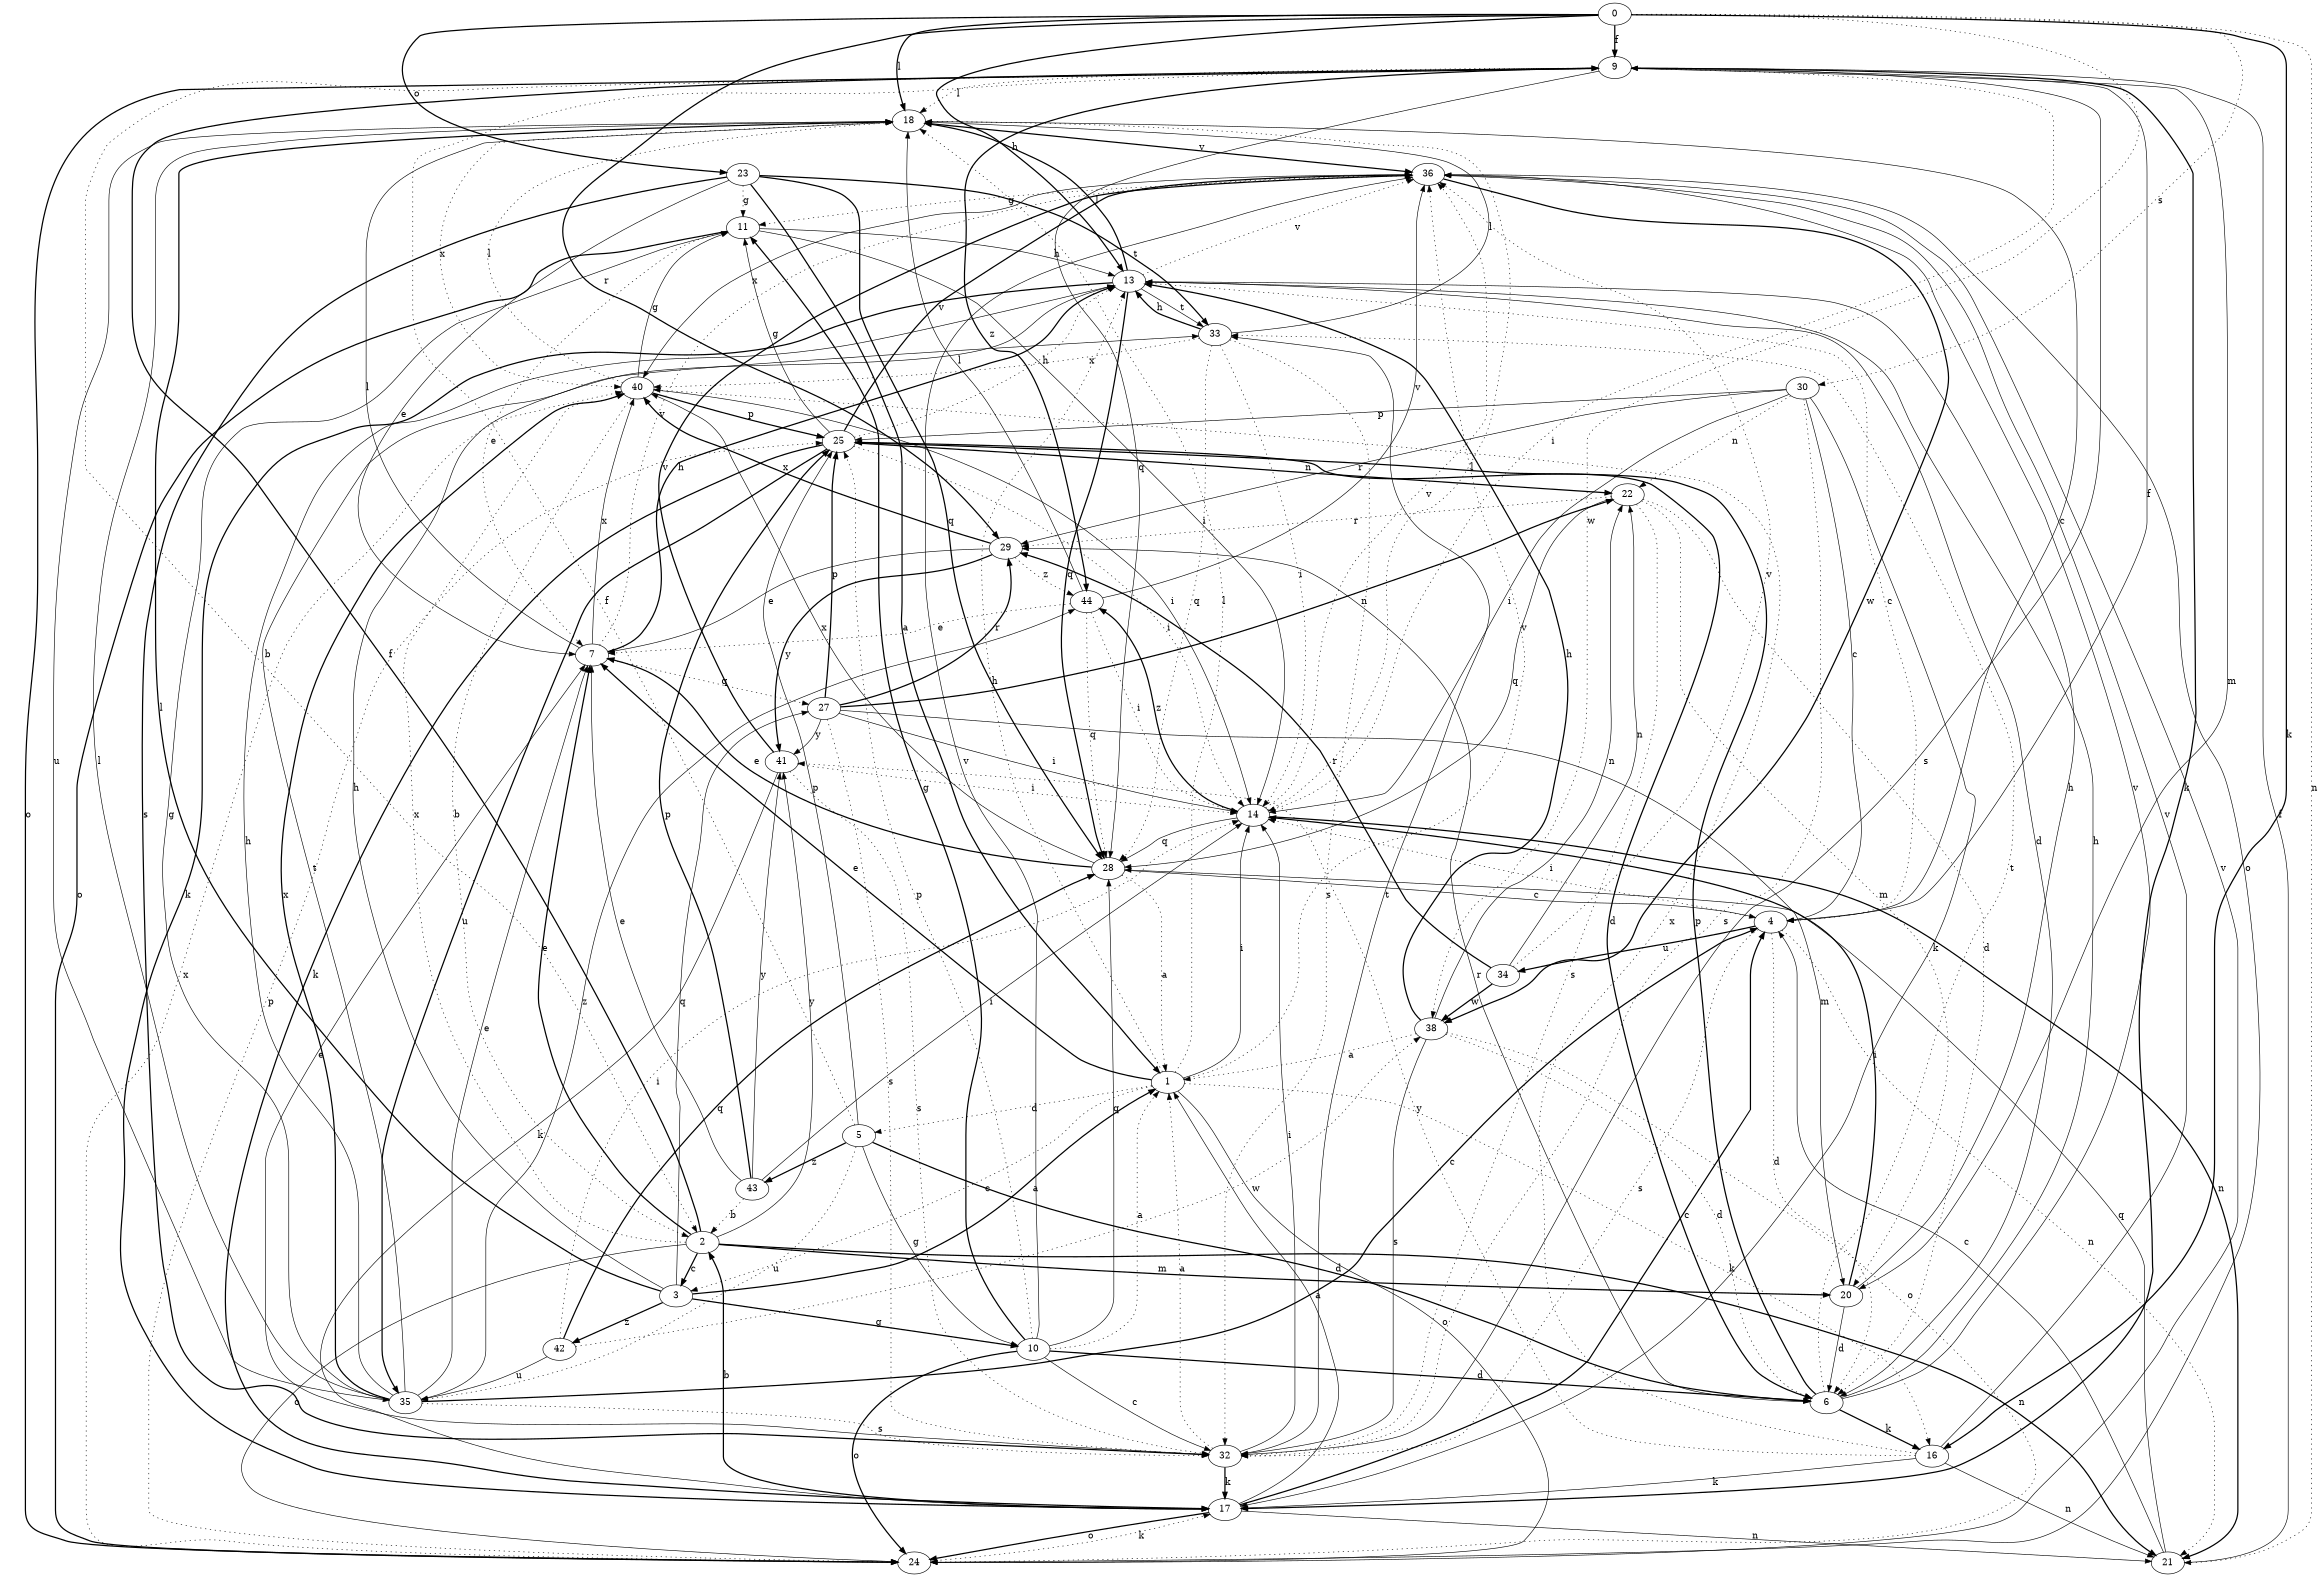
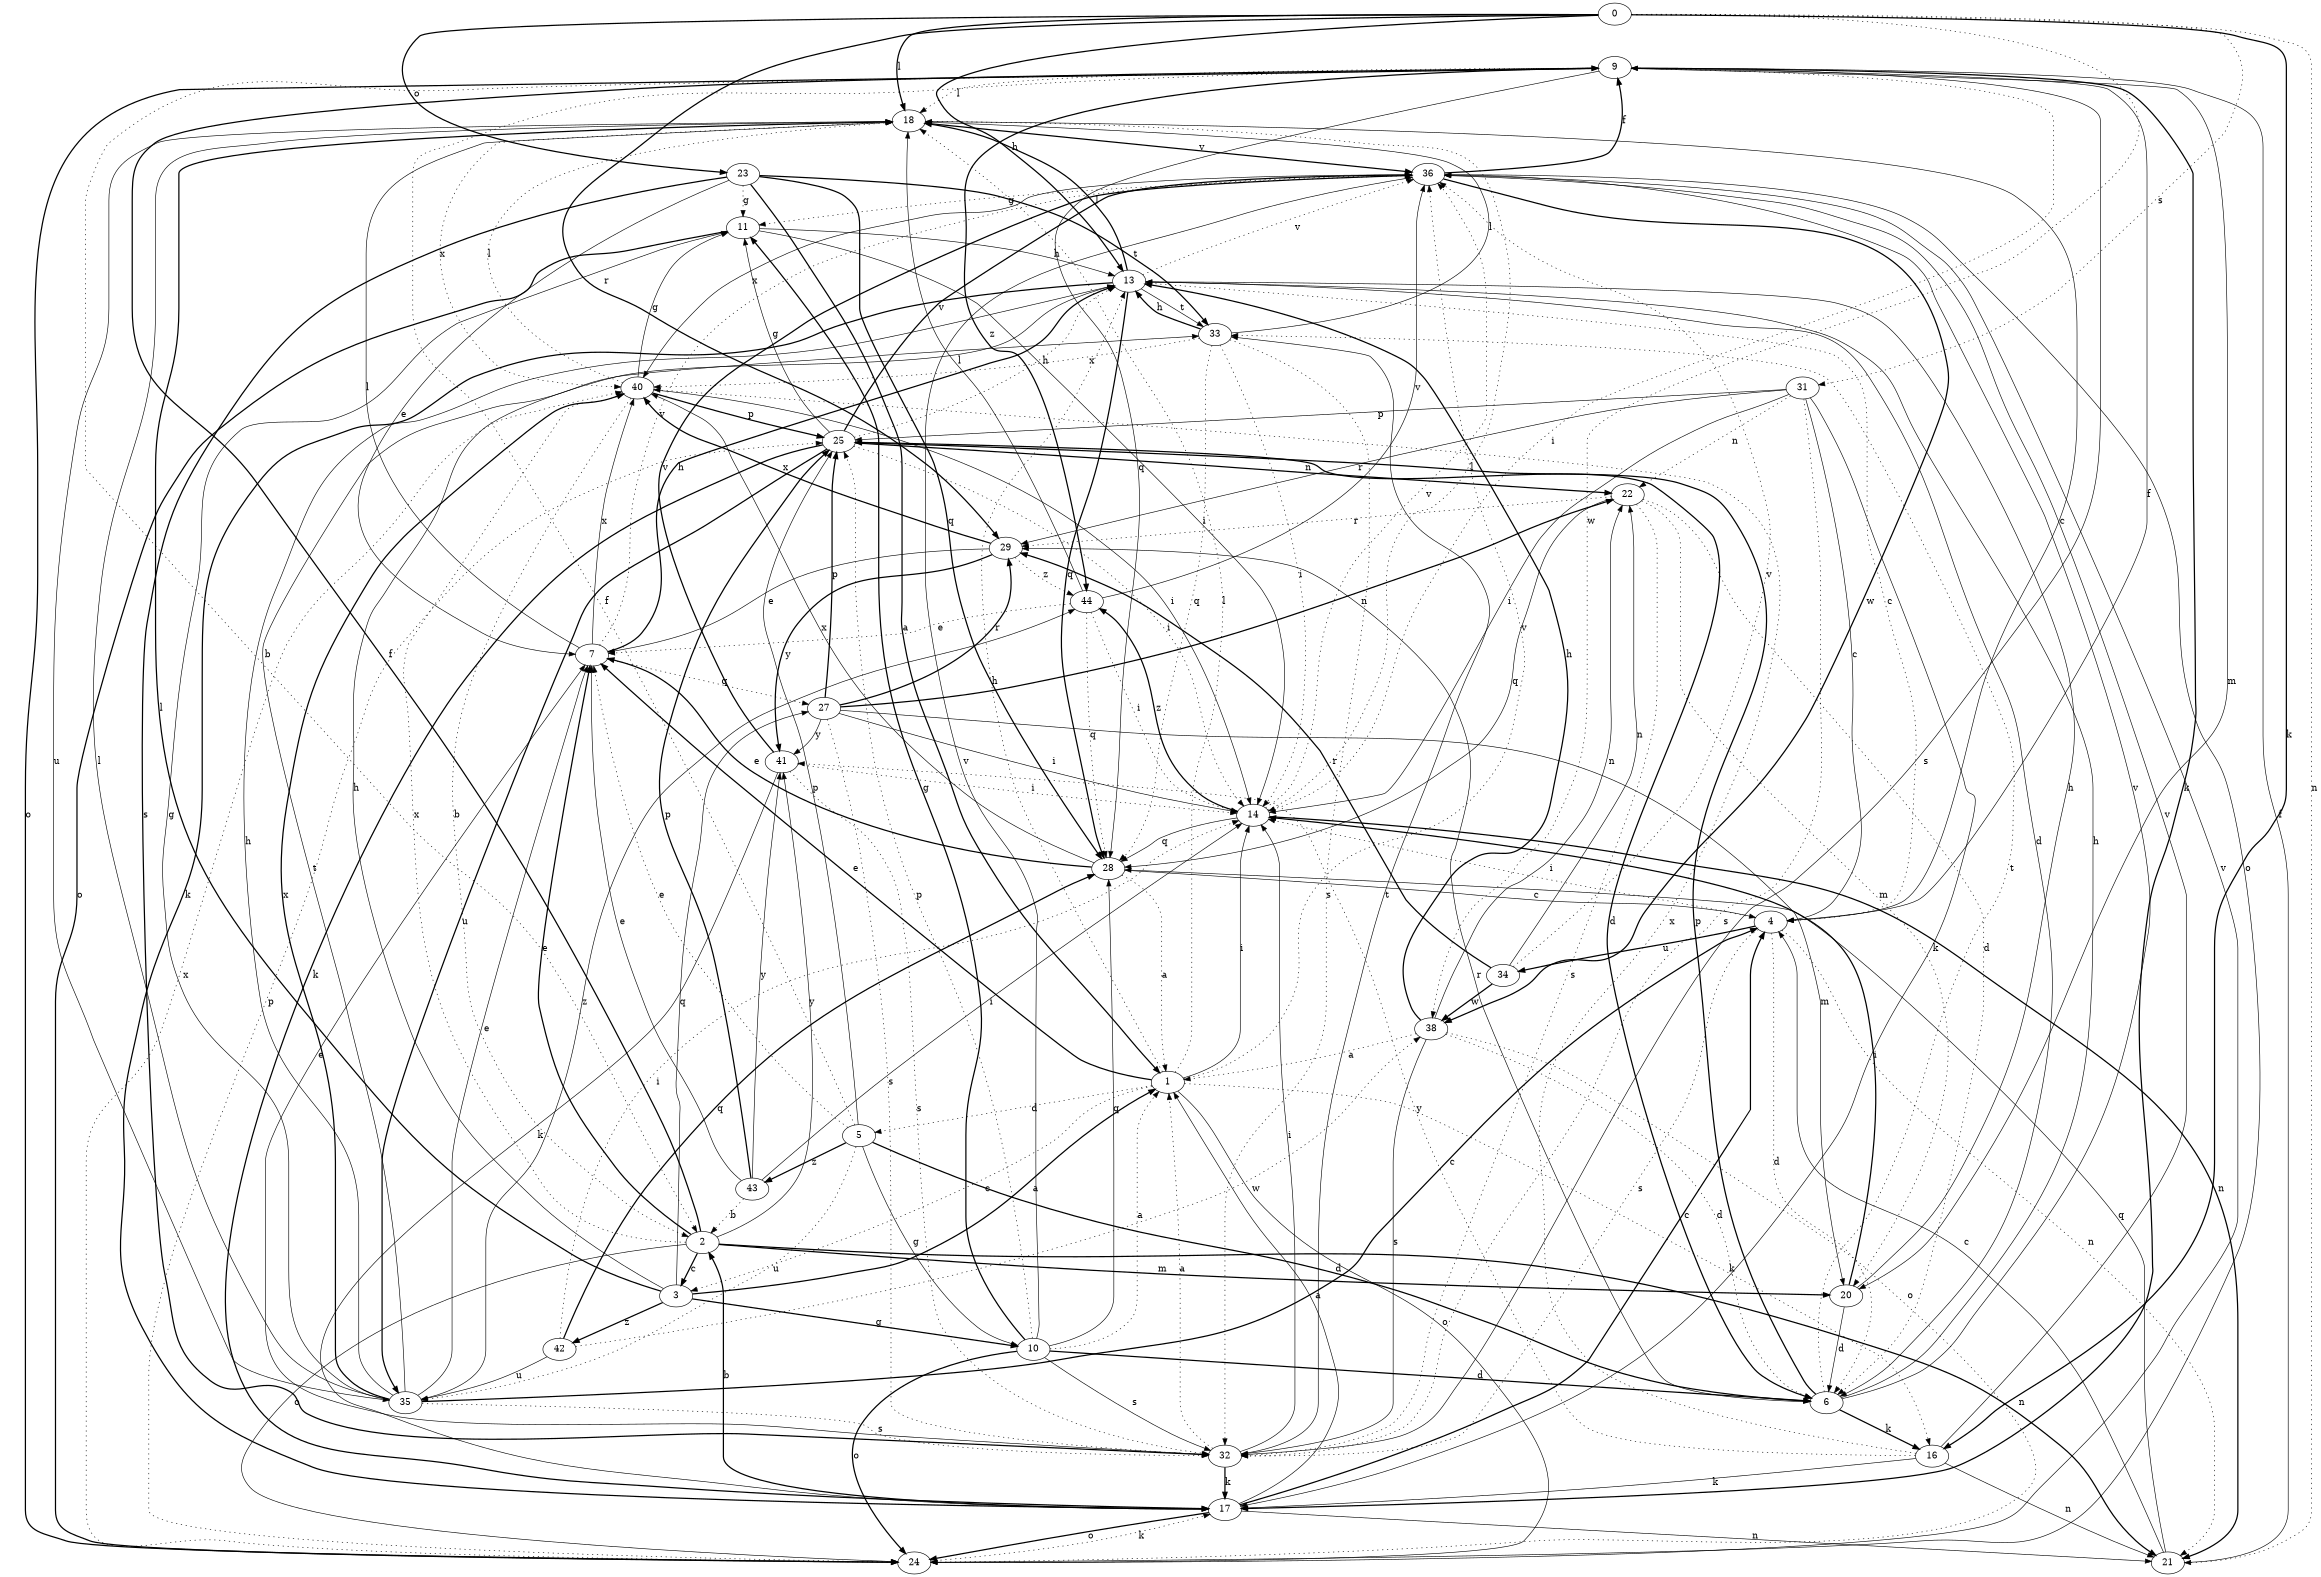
(1615, 38) -> (1563, 163)
(1803, 388) -> (1803, 388)
(510, 398) -> (673, 927)
(1135, 1403) -> (1135, 1403)
